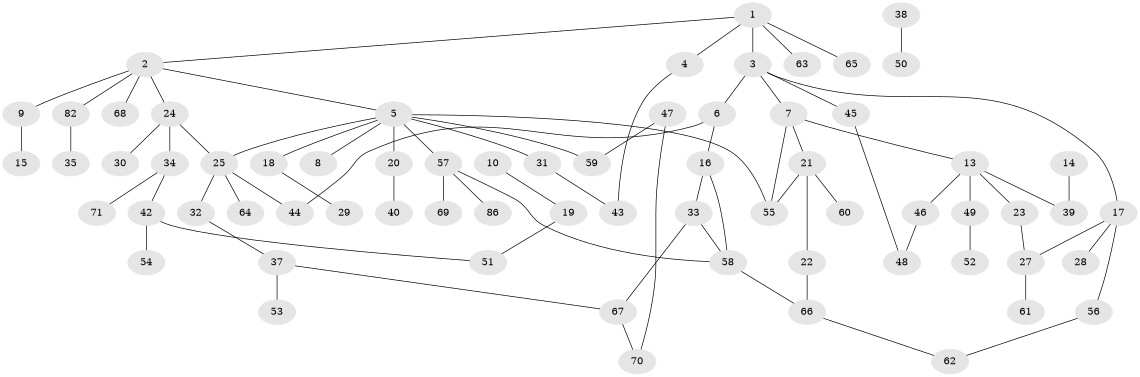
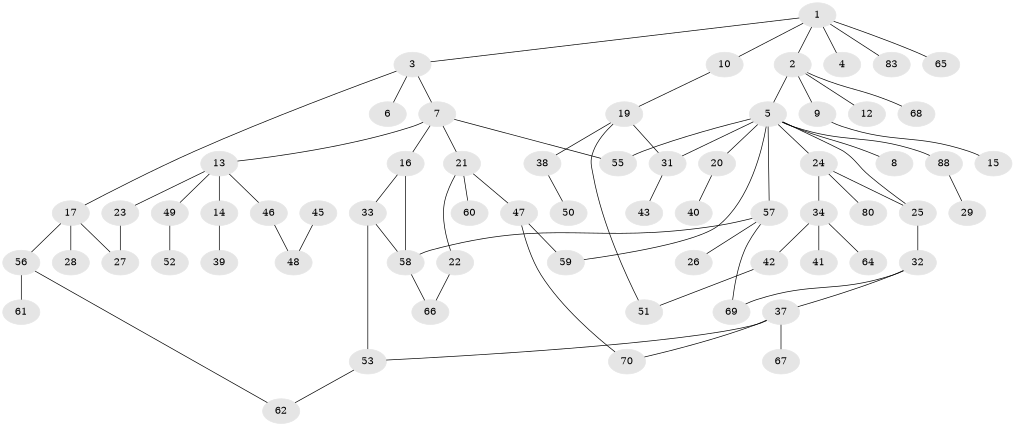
none -> (771, 40)
(802, 65) -> (892, 65)
(157, 89) -> (793, 139)
(802, 89) -> none
(71, 114) -> (867, 114)
(634, 120) -> none
none -> (583, 139)
none -> (646, 139)
(711, 139) -> (421, 139)
(71, 164) -> none
(120, 164) -> (868, 213)
(269, 164) -> (944, 164)
(232, 188) -> (843, 238)
(788, 188) -> (491, 188)
(1020, 188) -> (219, 188)
(97, 213) -> (819, 263)
(295, 213) -> none
(493, 213) -> (694, 263)
(146, 263) -> none
(651, 268) -> (368, 287)
none -> (825, 287)
(1026, 287) -> (21, 287)
(628, 337) -> (706, 341)
(879, 337) -> (324, 386)
